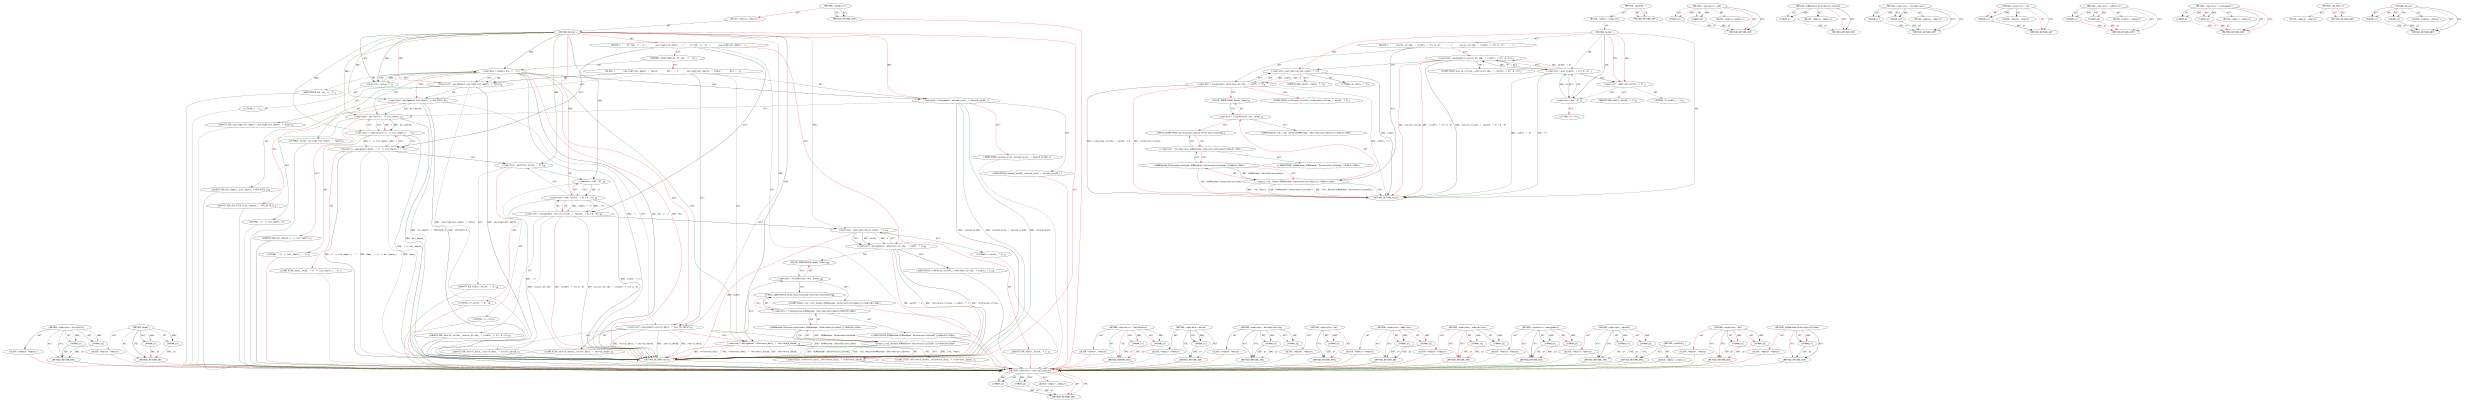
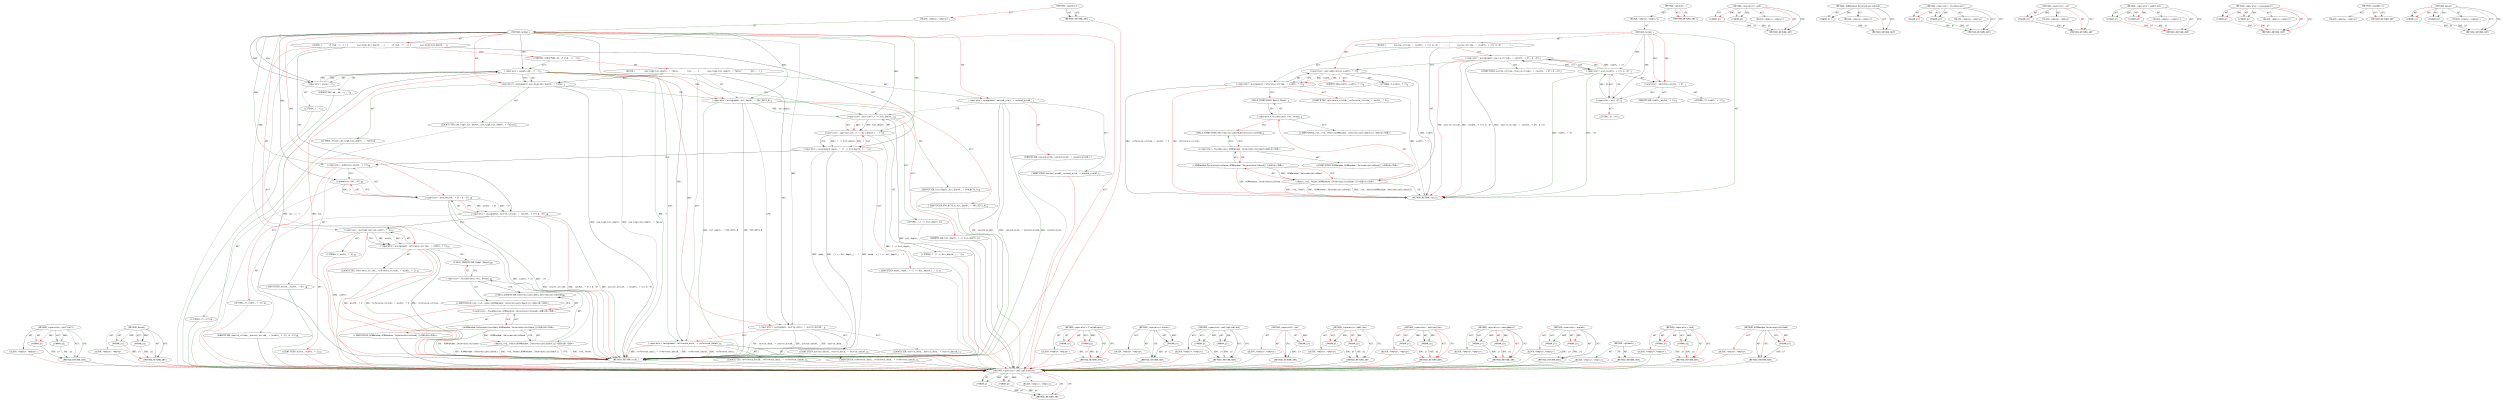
(720, 87) -> none
